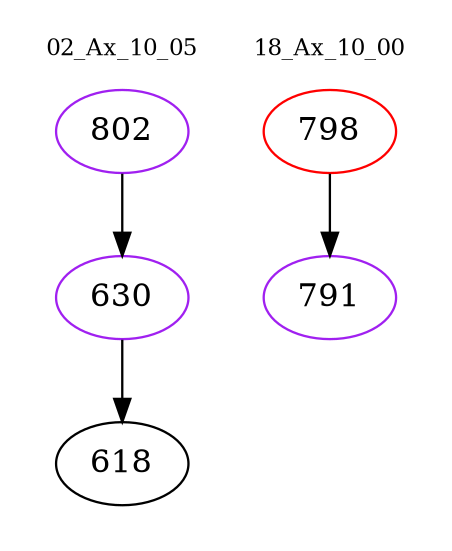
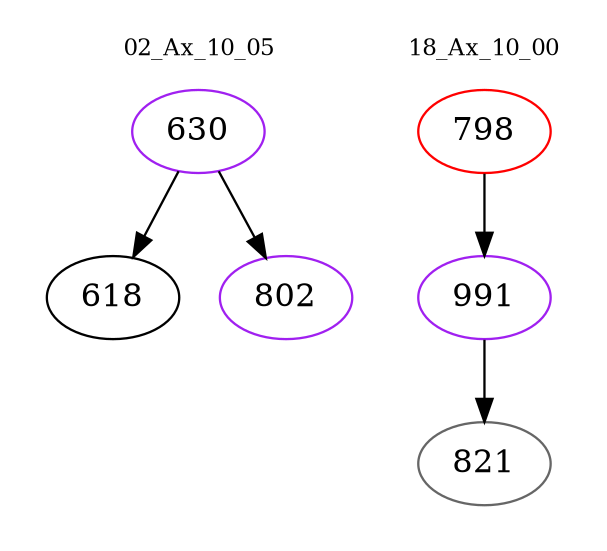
(122, 203) -> (237, 204)
(330, 298) -> (484, 298)
none -> (484, 464)
